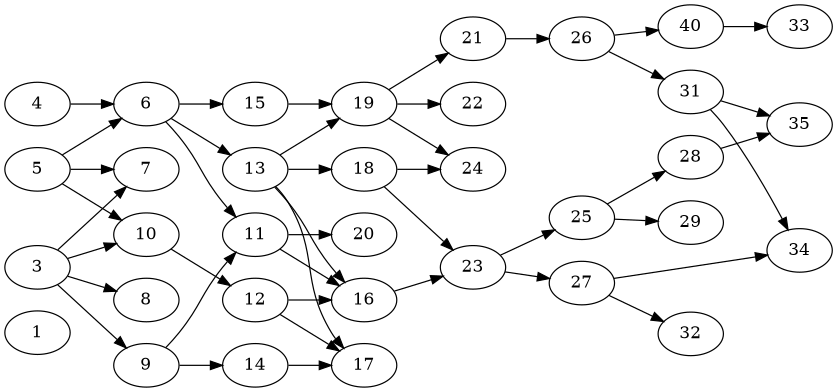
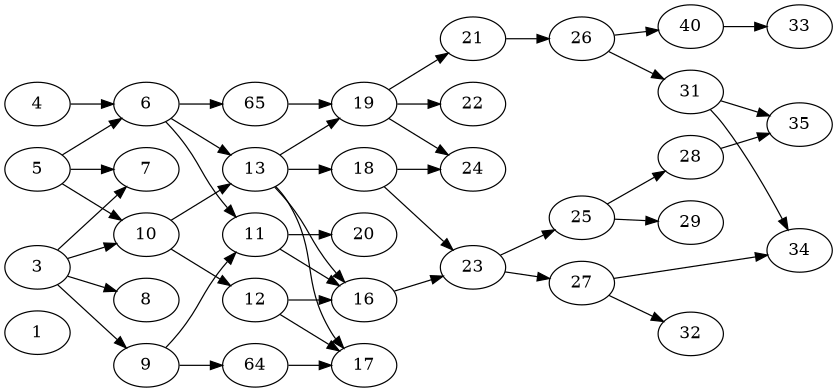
(255, 104) -> (255, 104)
none -> (196, 205)
(255, 365) -> (255, 365)
